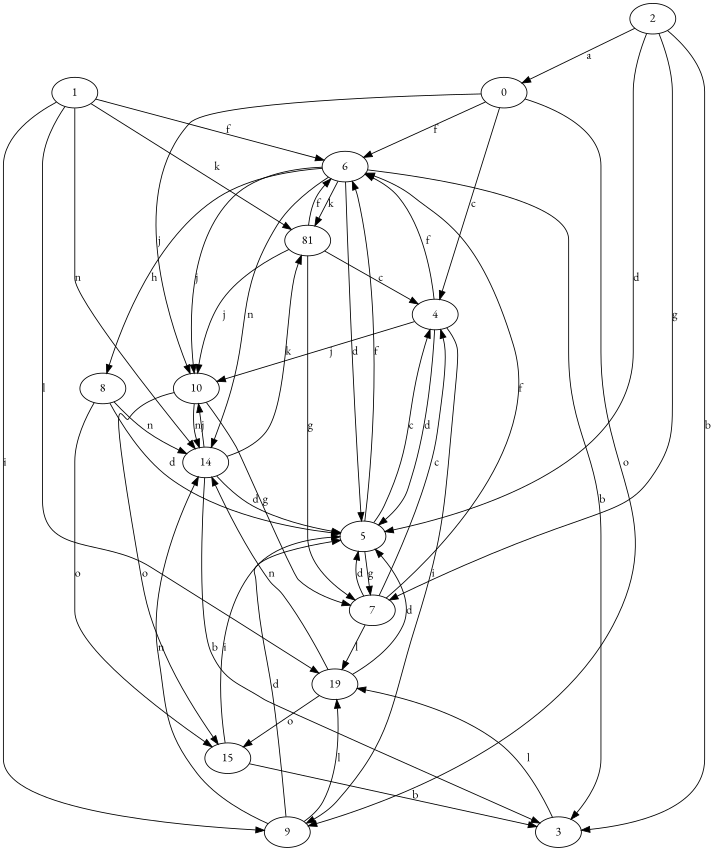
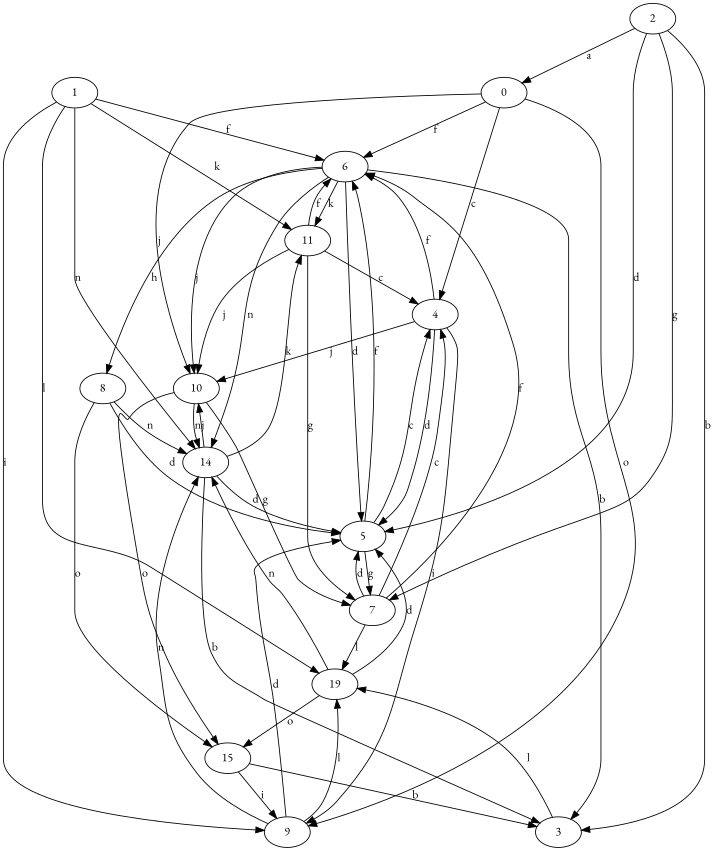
(308, 241) -> (308, 241)
(231, 611) -> (255, 792)
